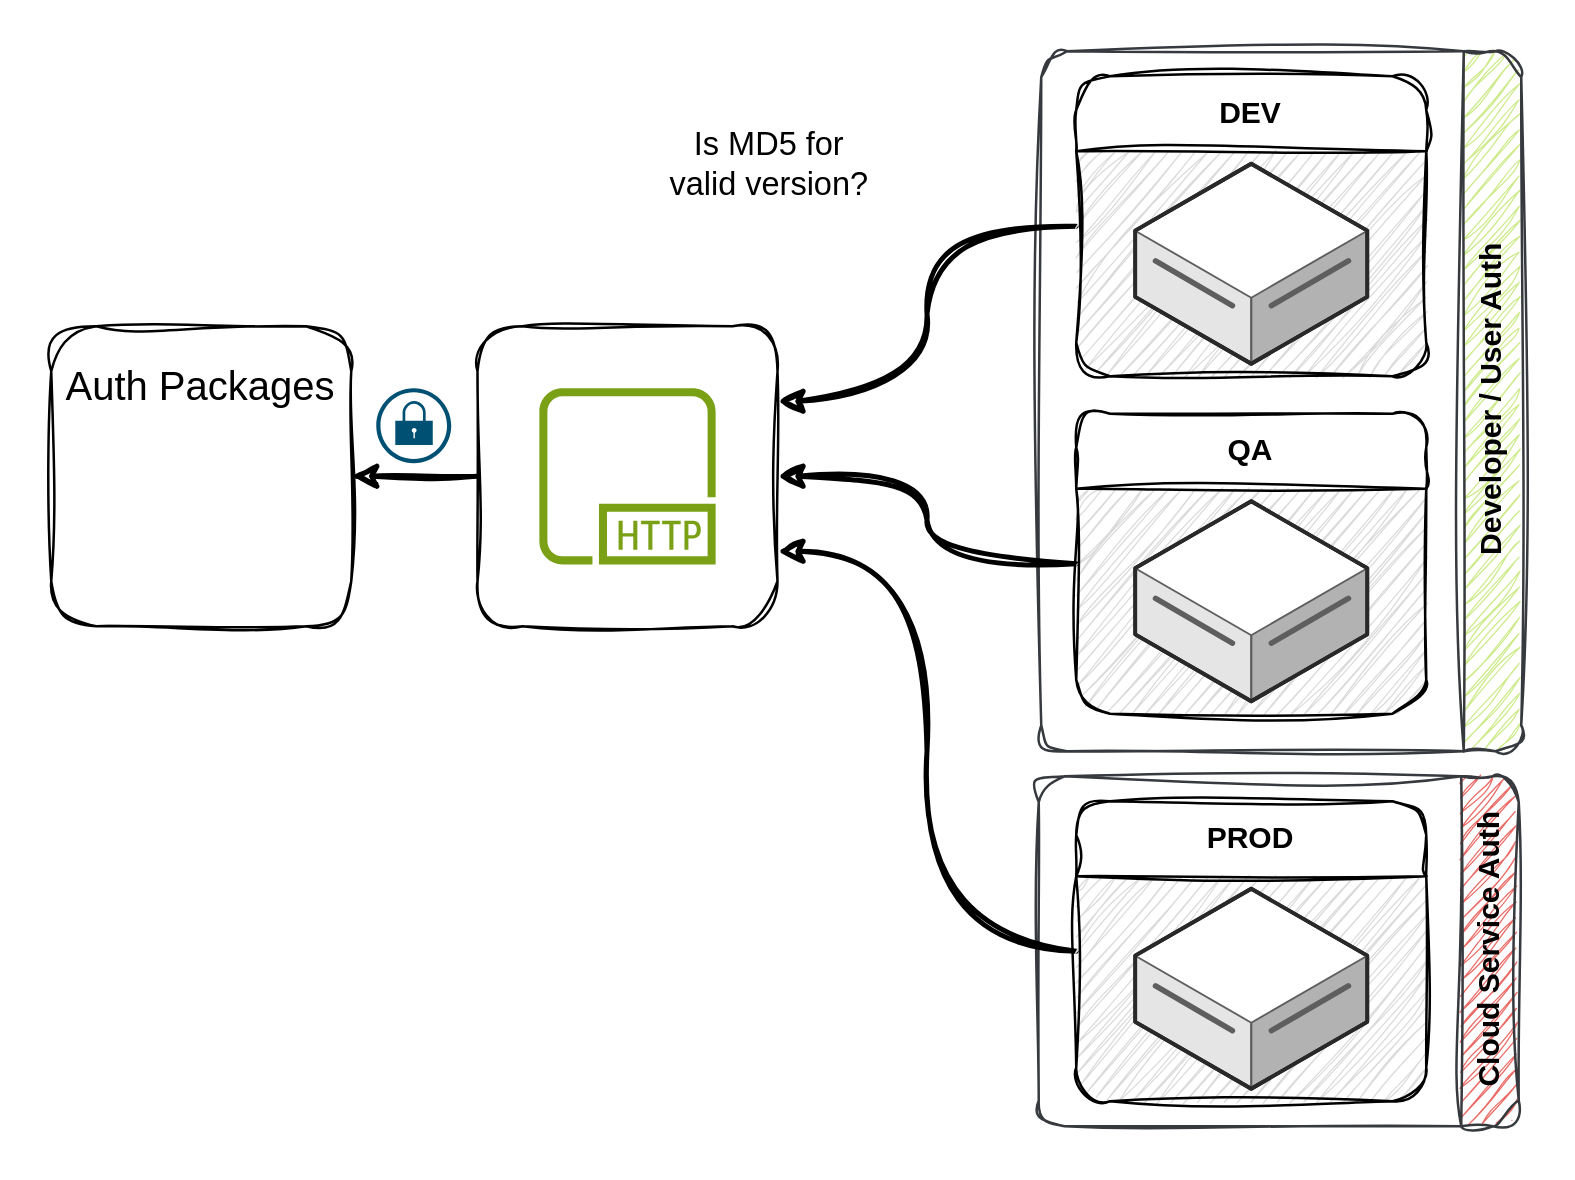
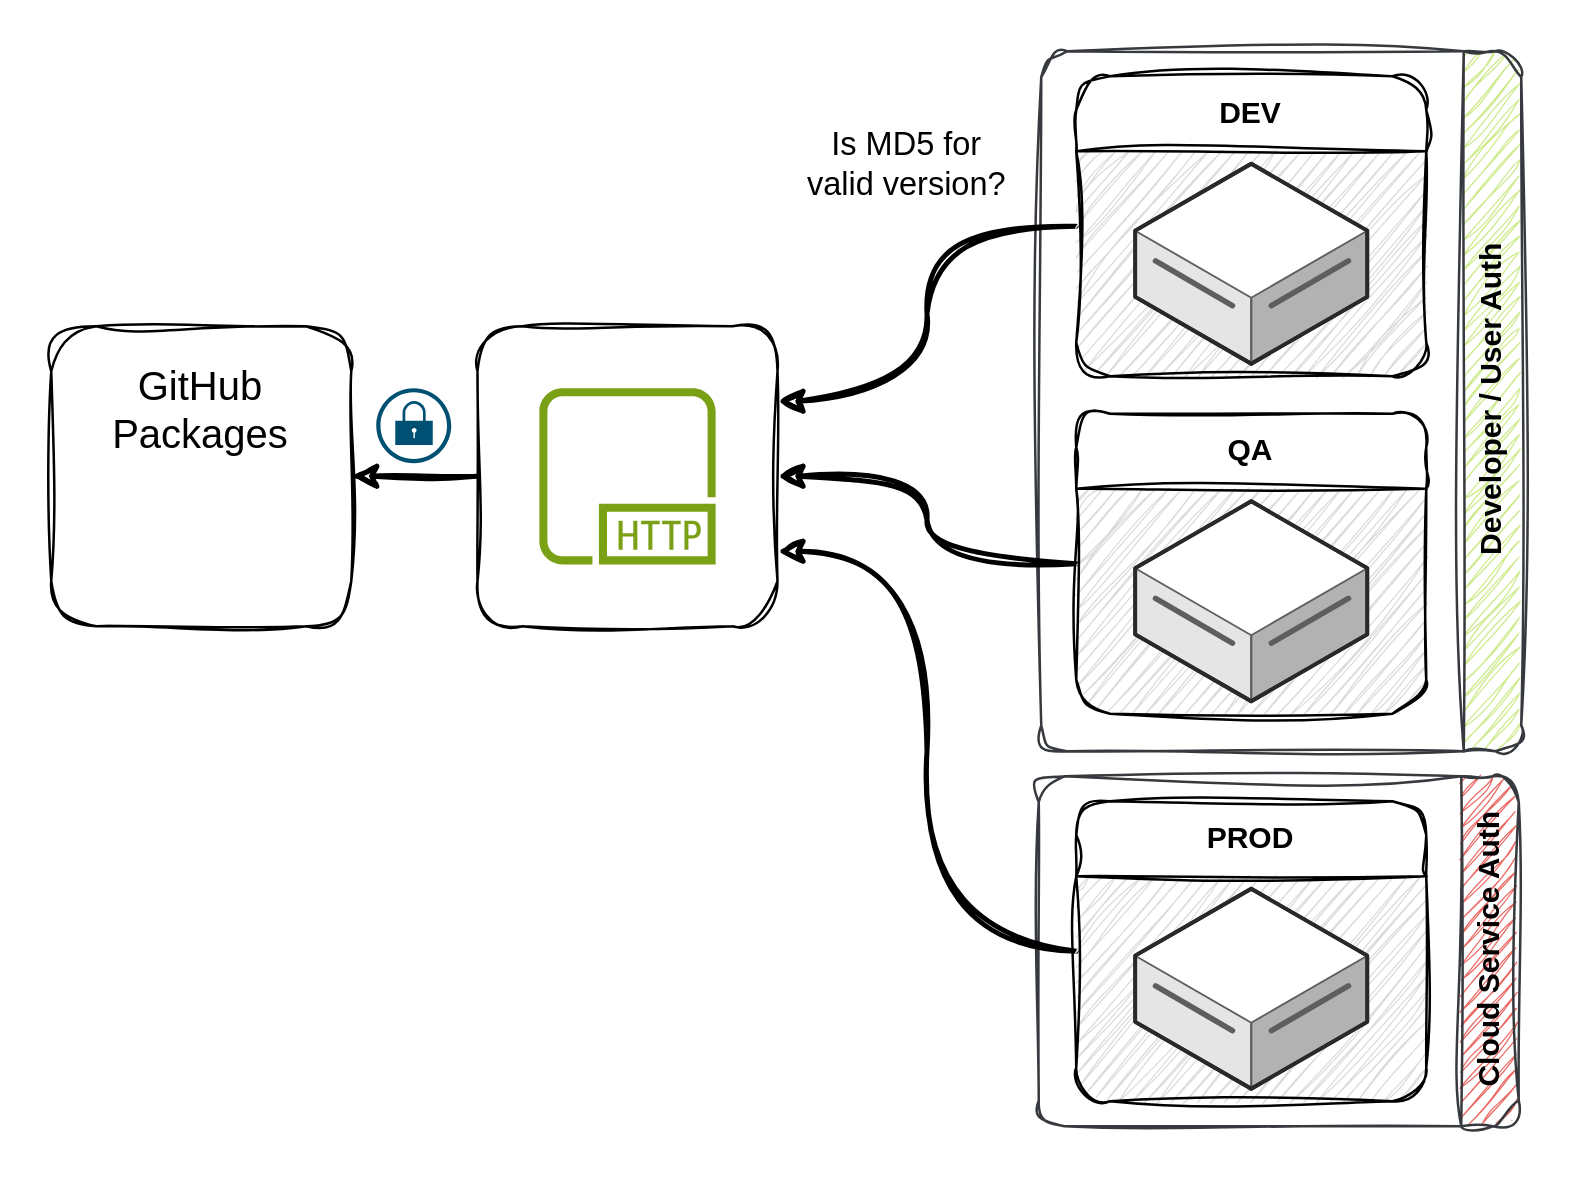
(770, 164) -> (908, 164)
(201, 382) -> (201, 382)
